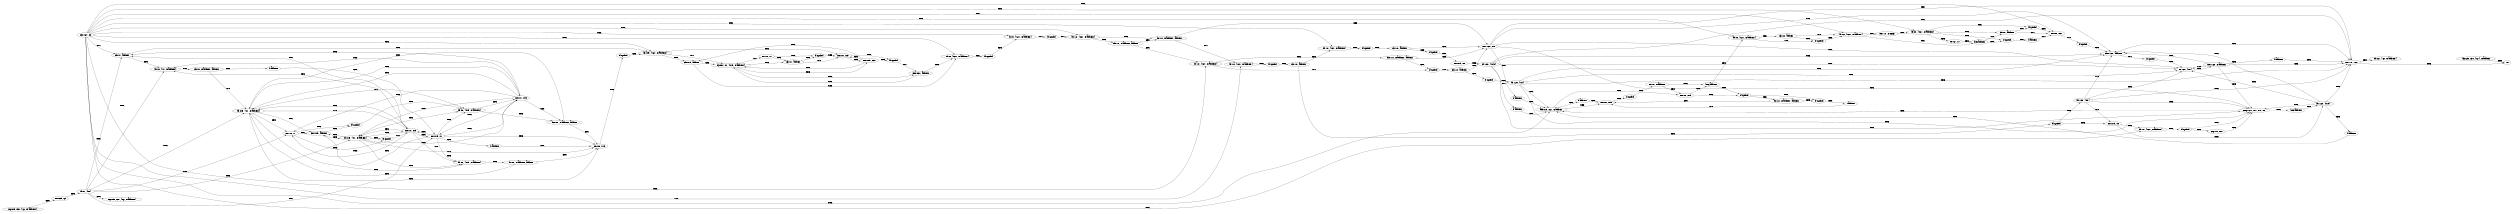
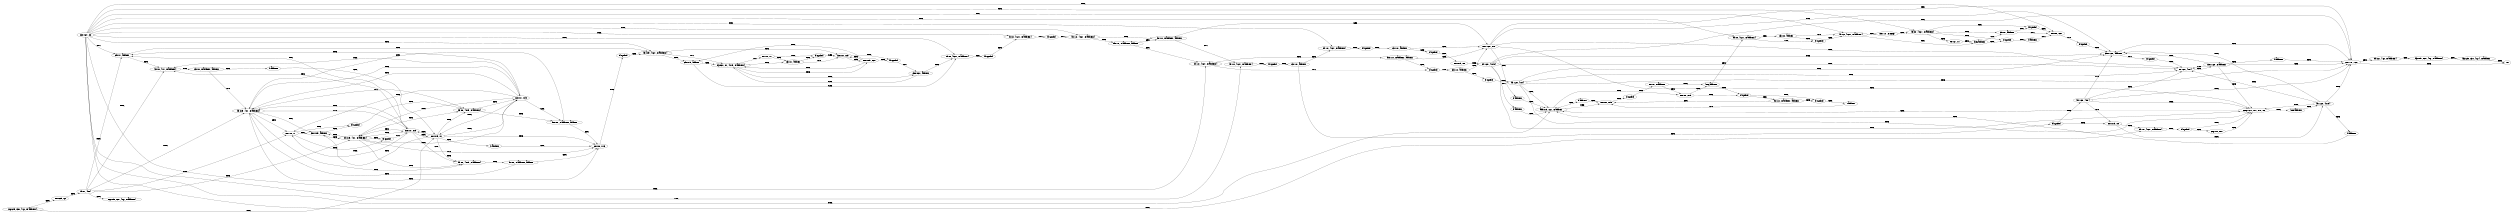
none -> (2429, 58)
(268, 203) -> (255, 211)
